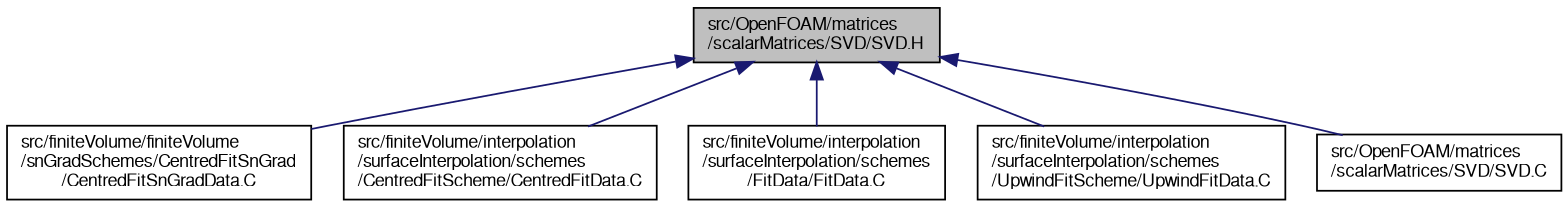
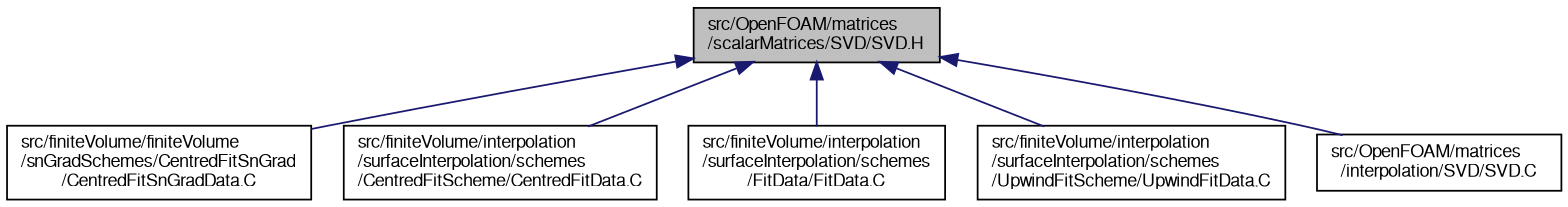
(1439, 163) -> (1439, 163)
